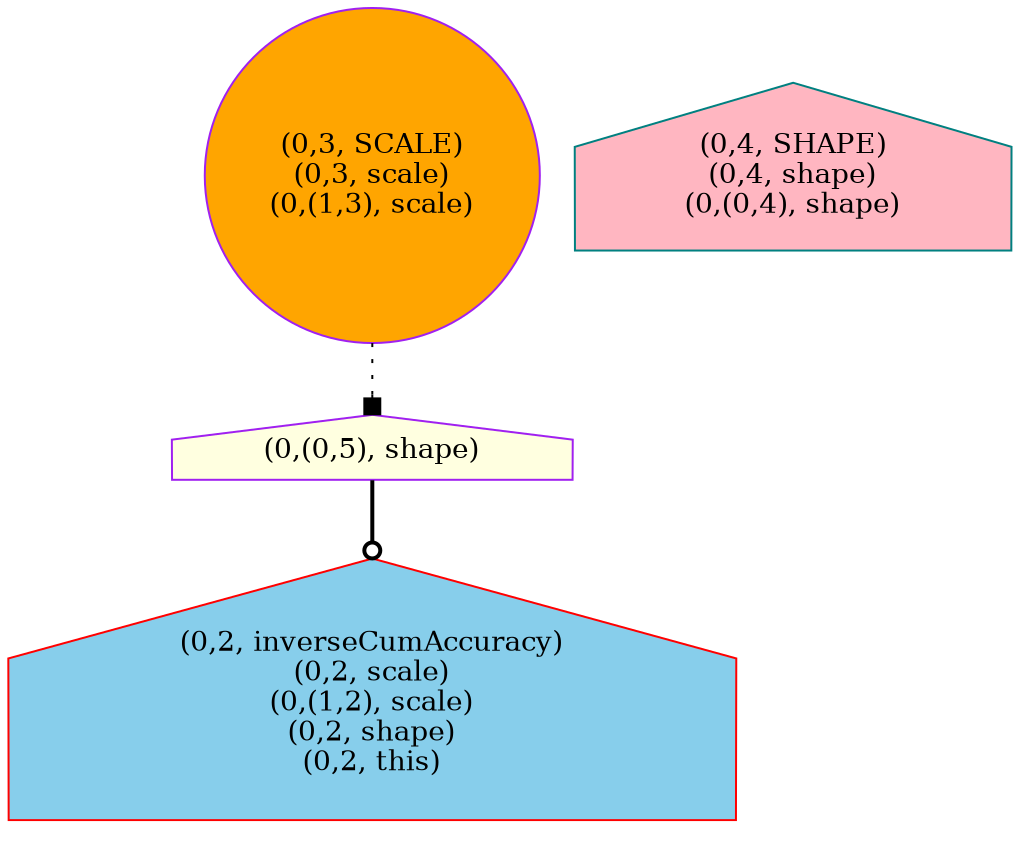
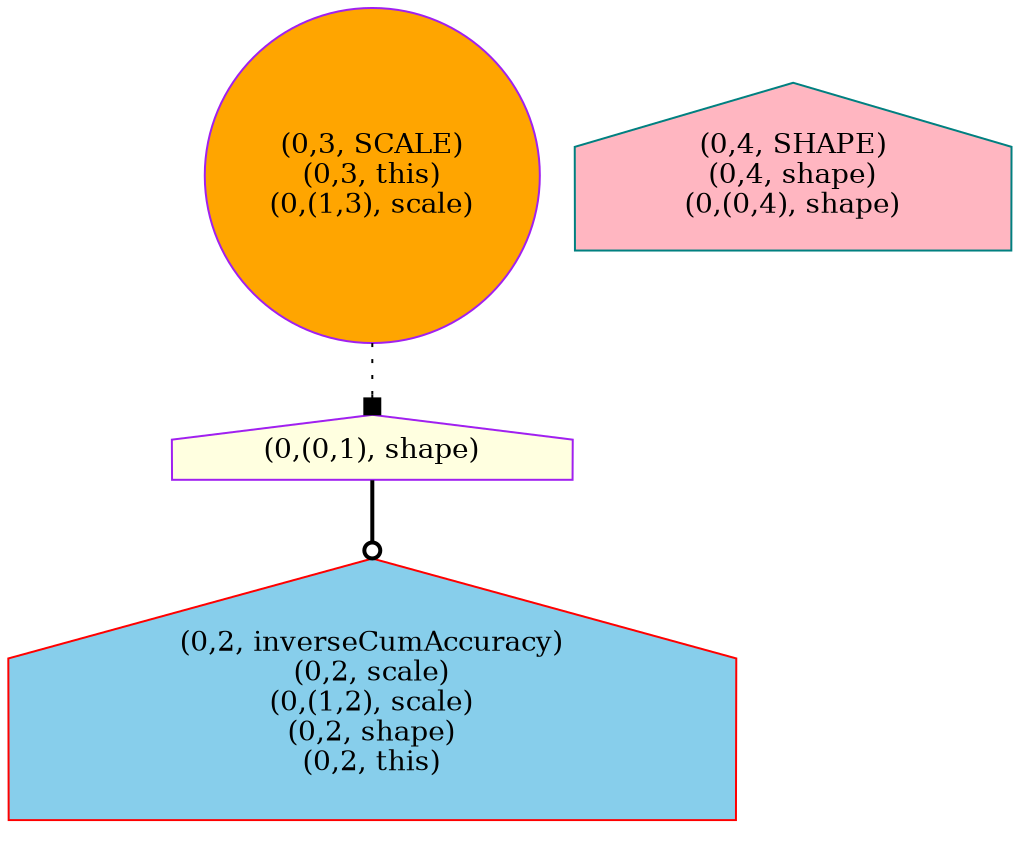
(372, 176) -> (372, 176)
(372, 451) -> (372, 451)
